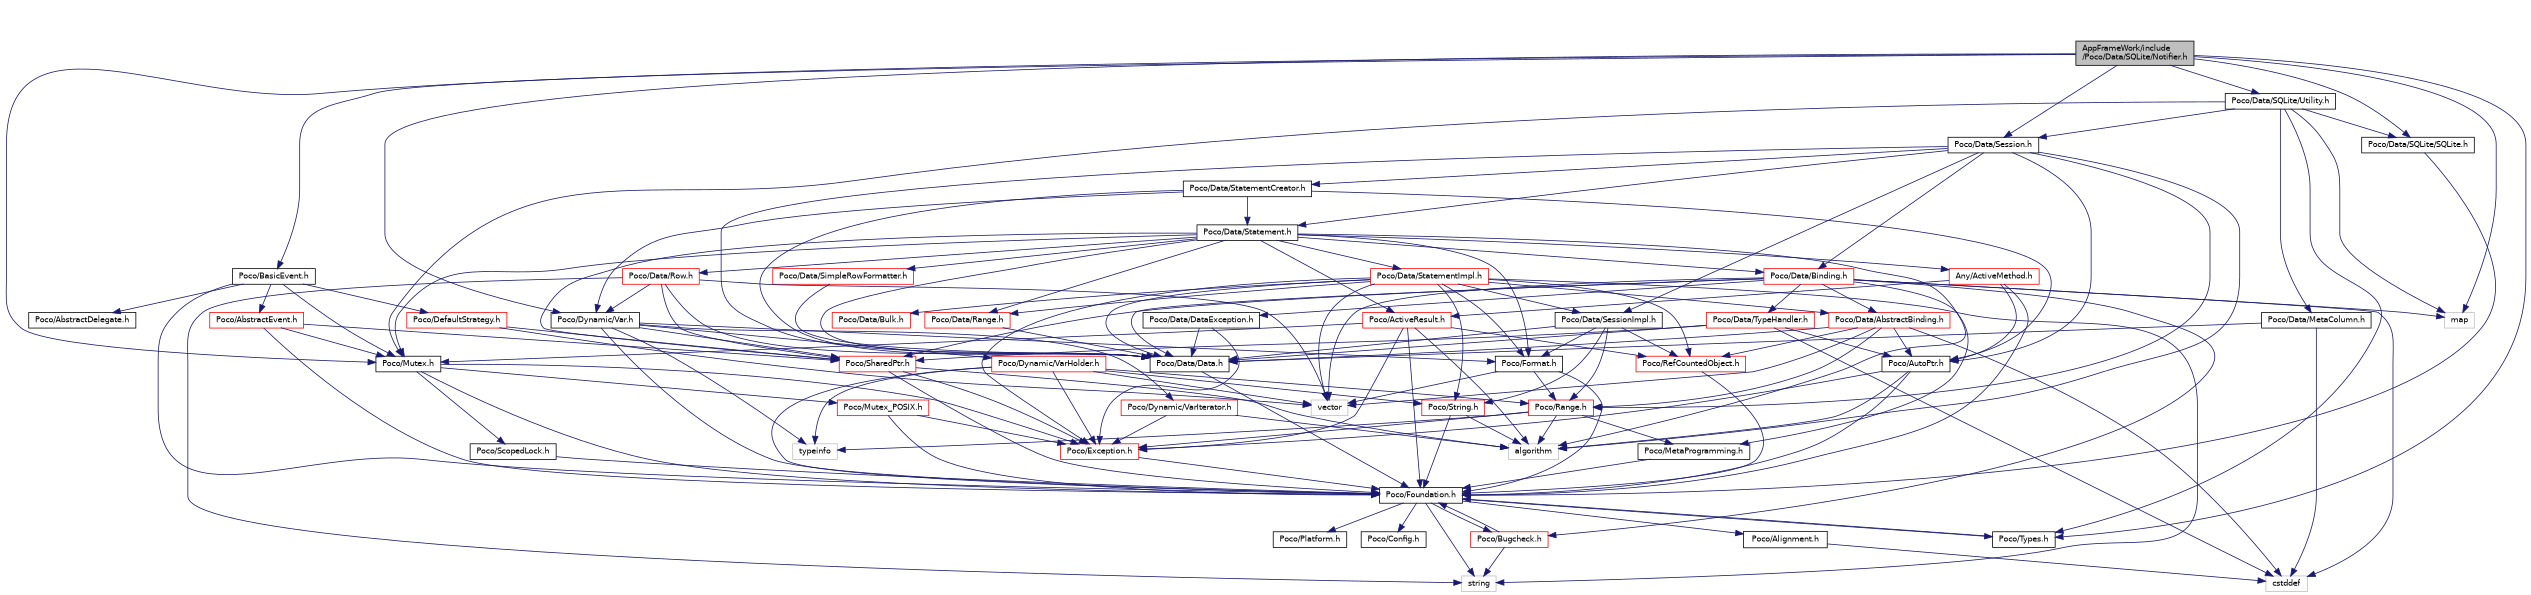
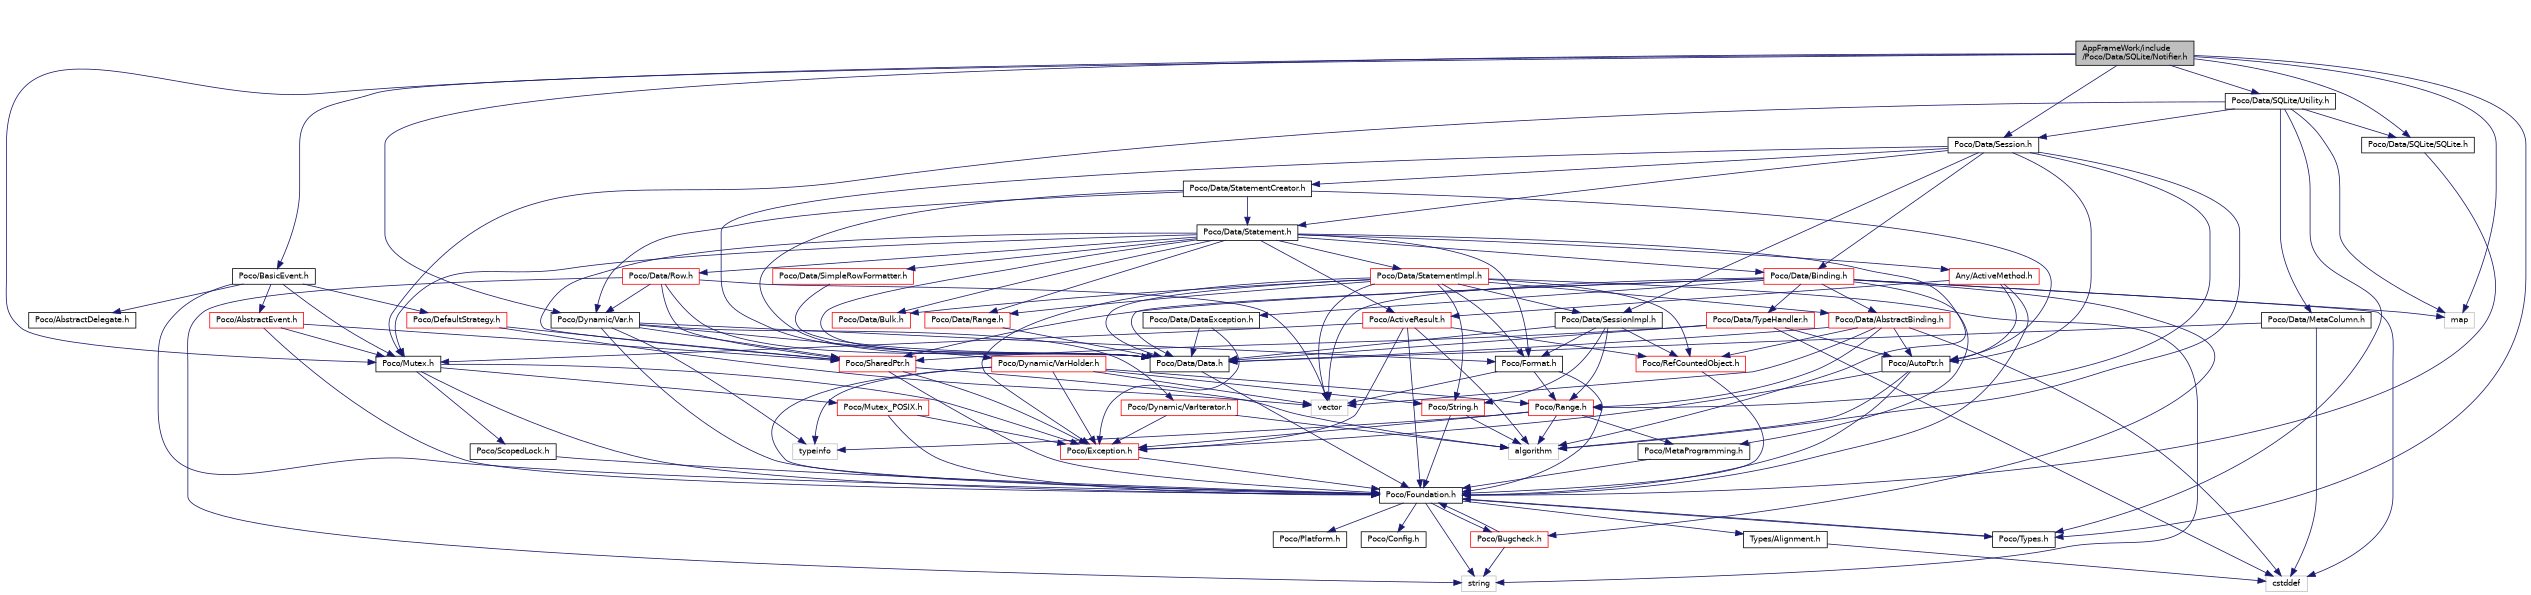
none -> (1059, 273)
(1785, 540) -> (1785, 540)
